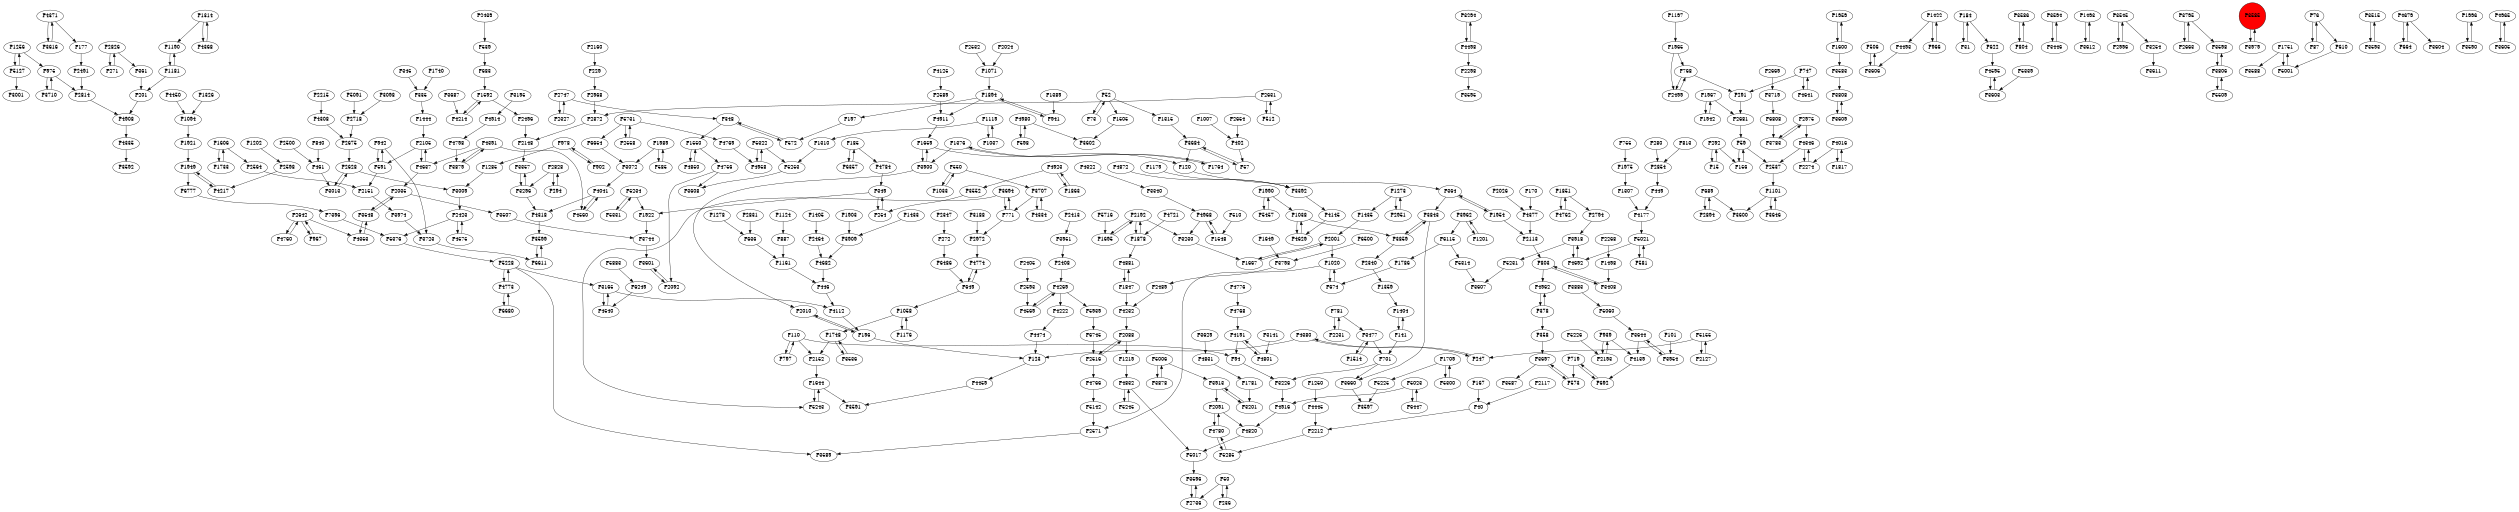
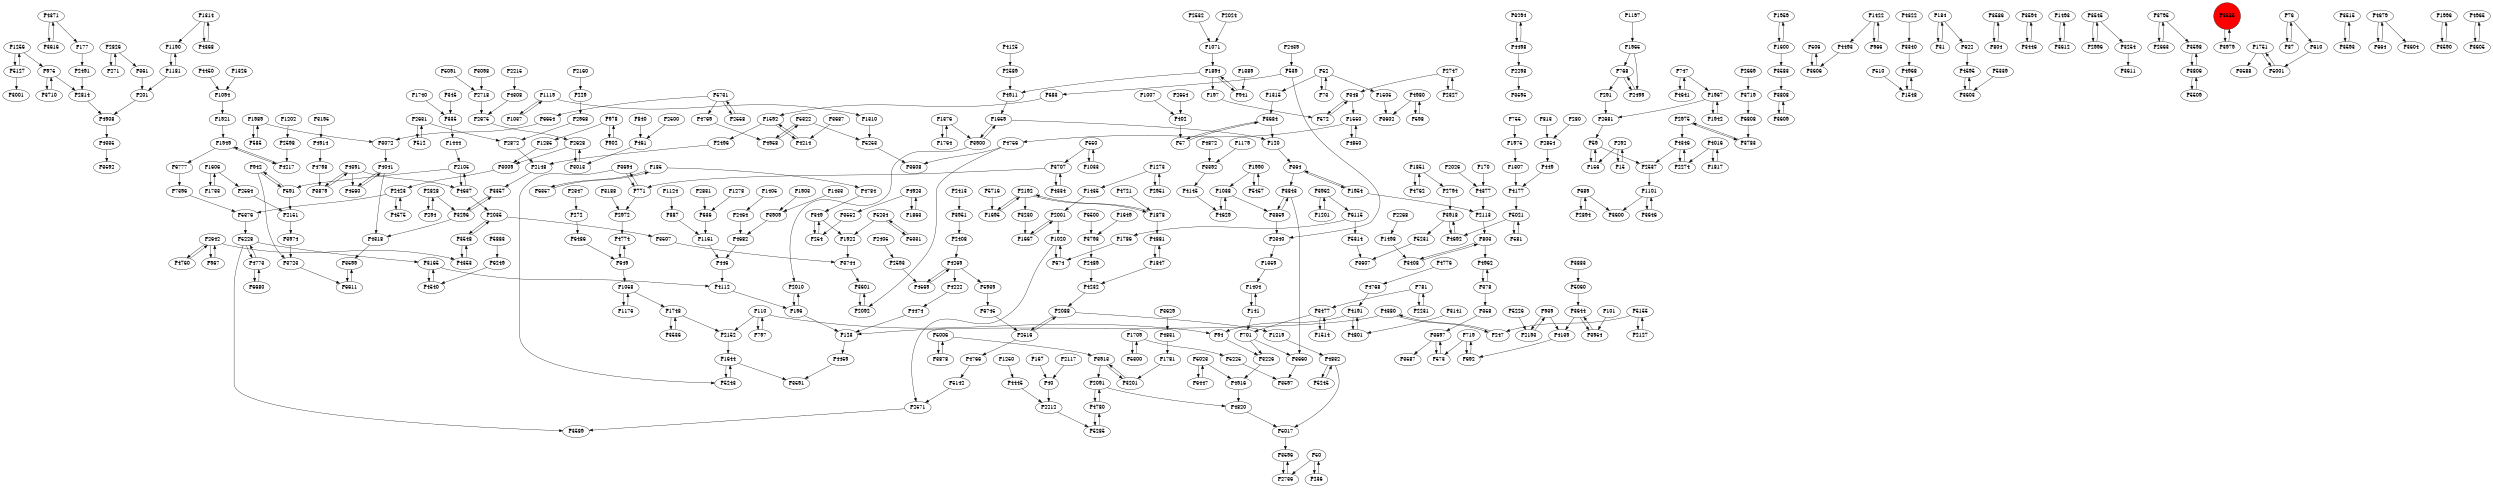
(1775, 83) -> (1697, 82)
none -> (1366, 179)
(1196, 226) -> none
